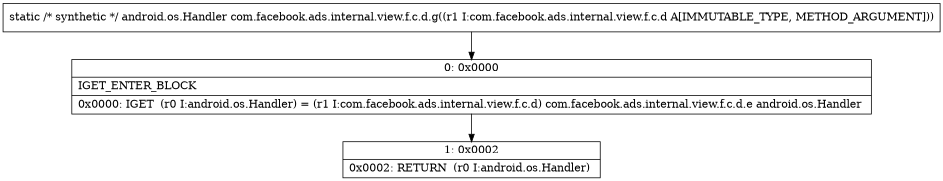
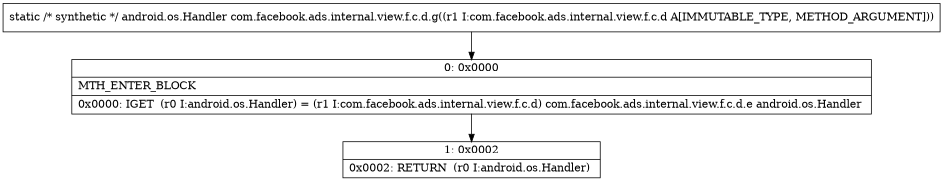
(137, 86) -> (137, 86)
